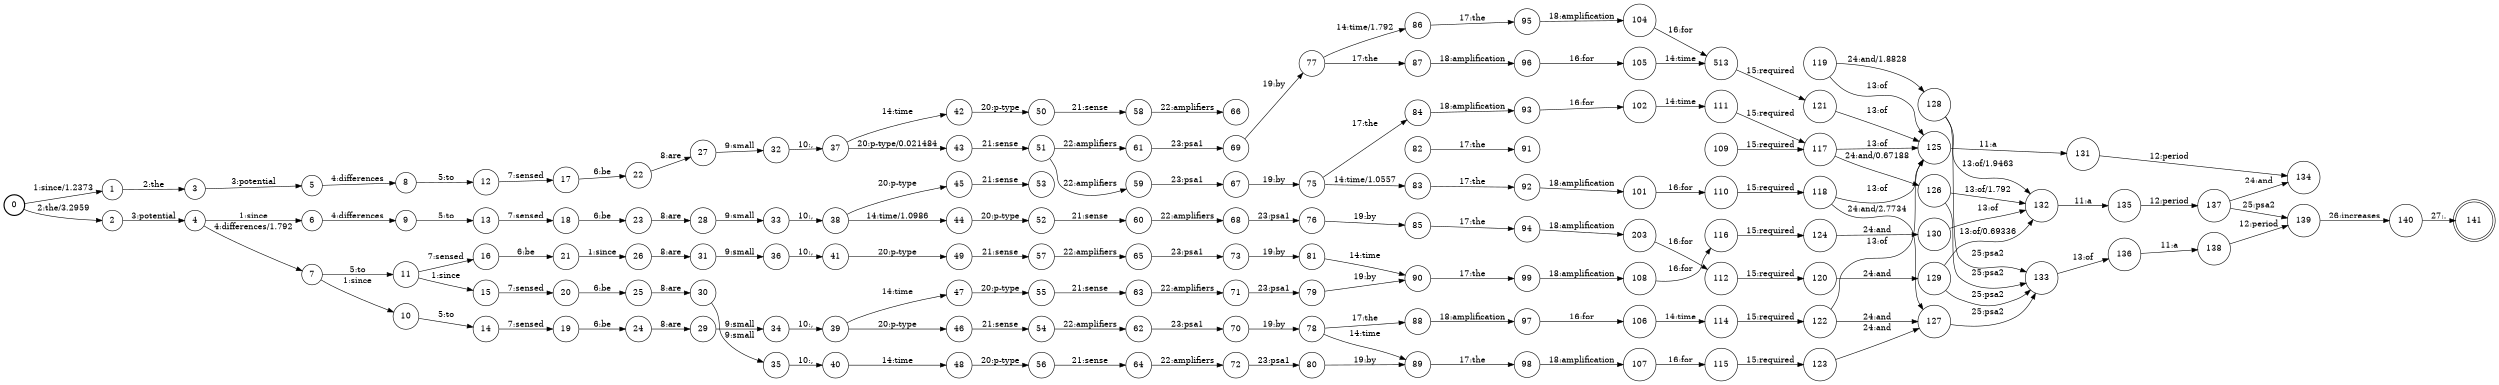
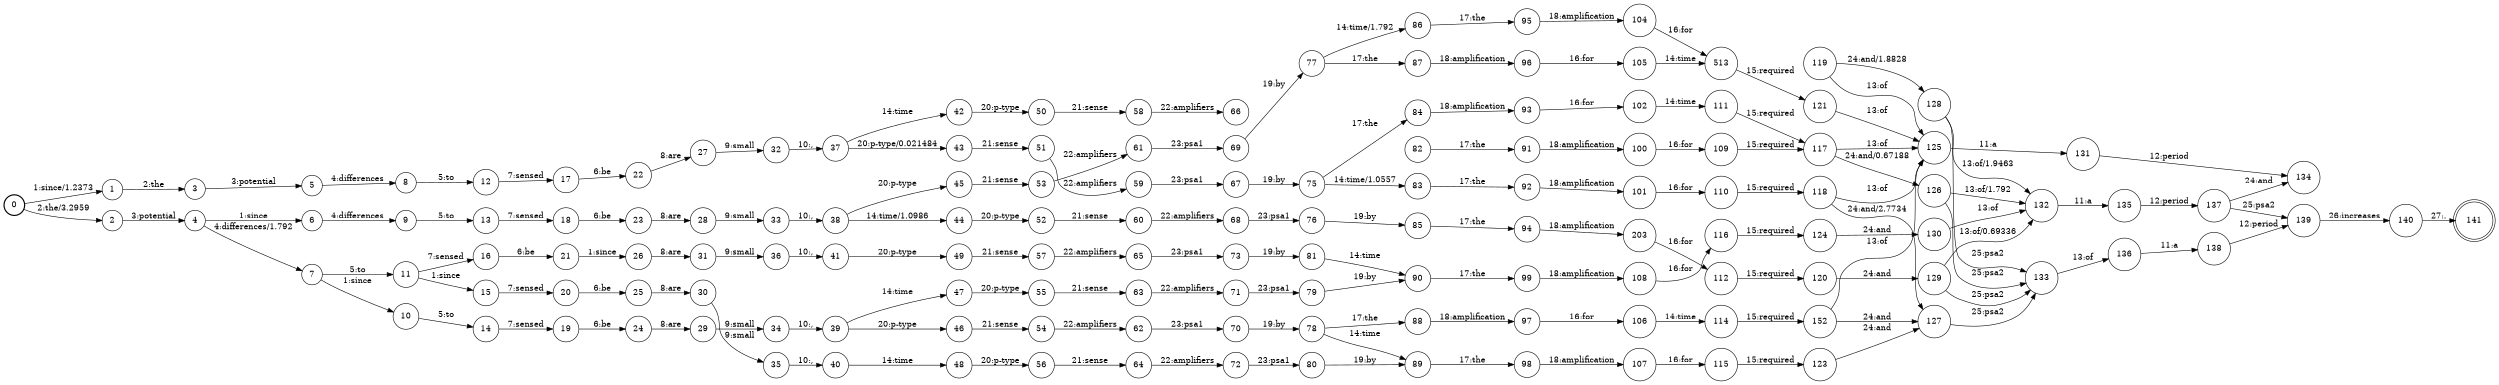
(1087, 148) -> (1089, 170)
none -> (1640, 149)
(1820, 322) -> (1820, 322)
